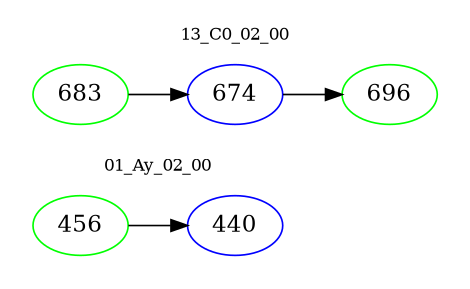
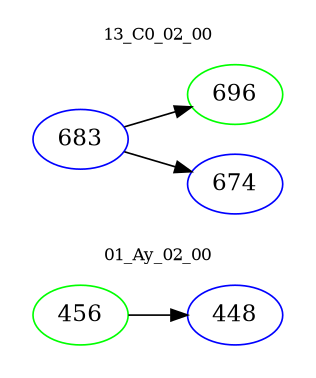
(81, 95) -> (81, 139)
(304, 95) -> (150, 119)
(235, 226) -> (235, 315)
